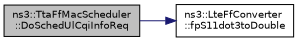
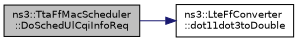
(235, 21) -> (235, 21)
